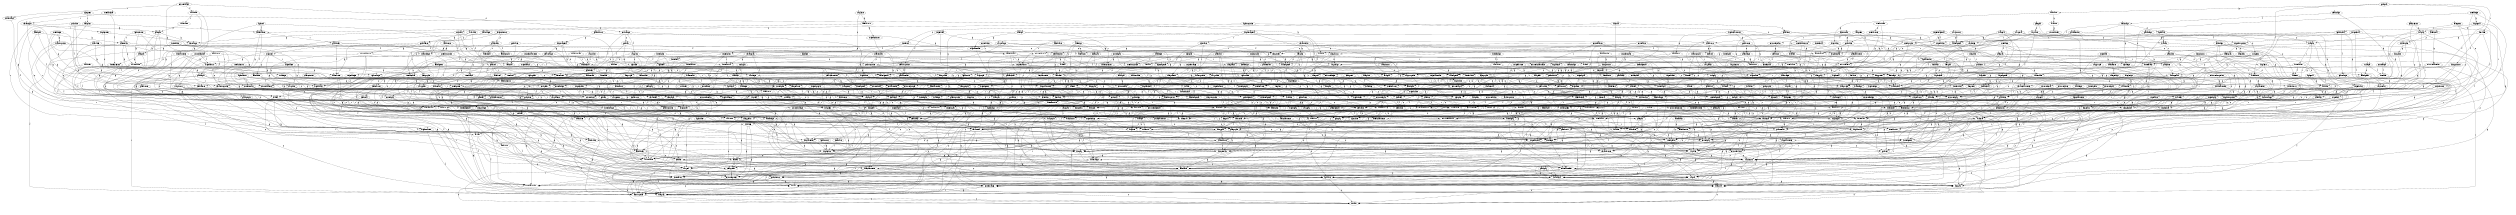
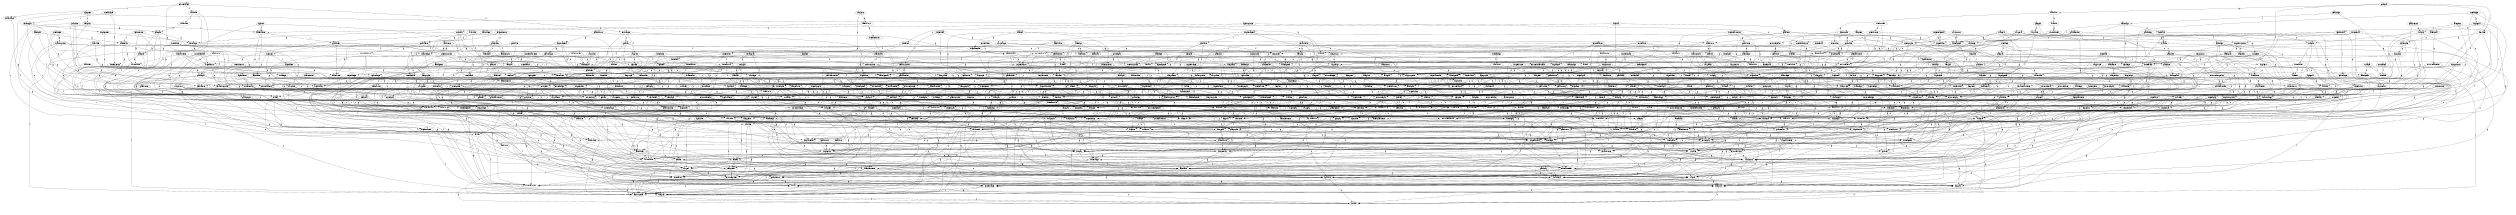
(1761, 93) -> (1268, 89)
